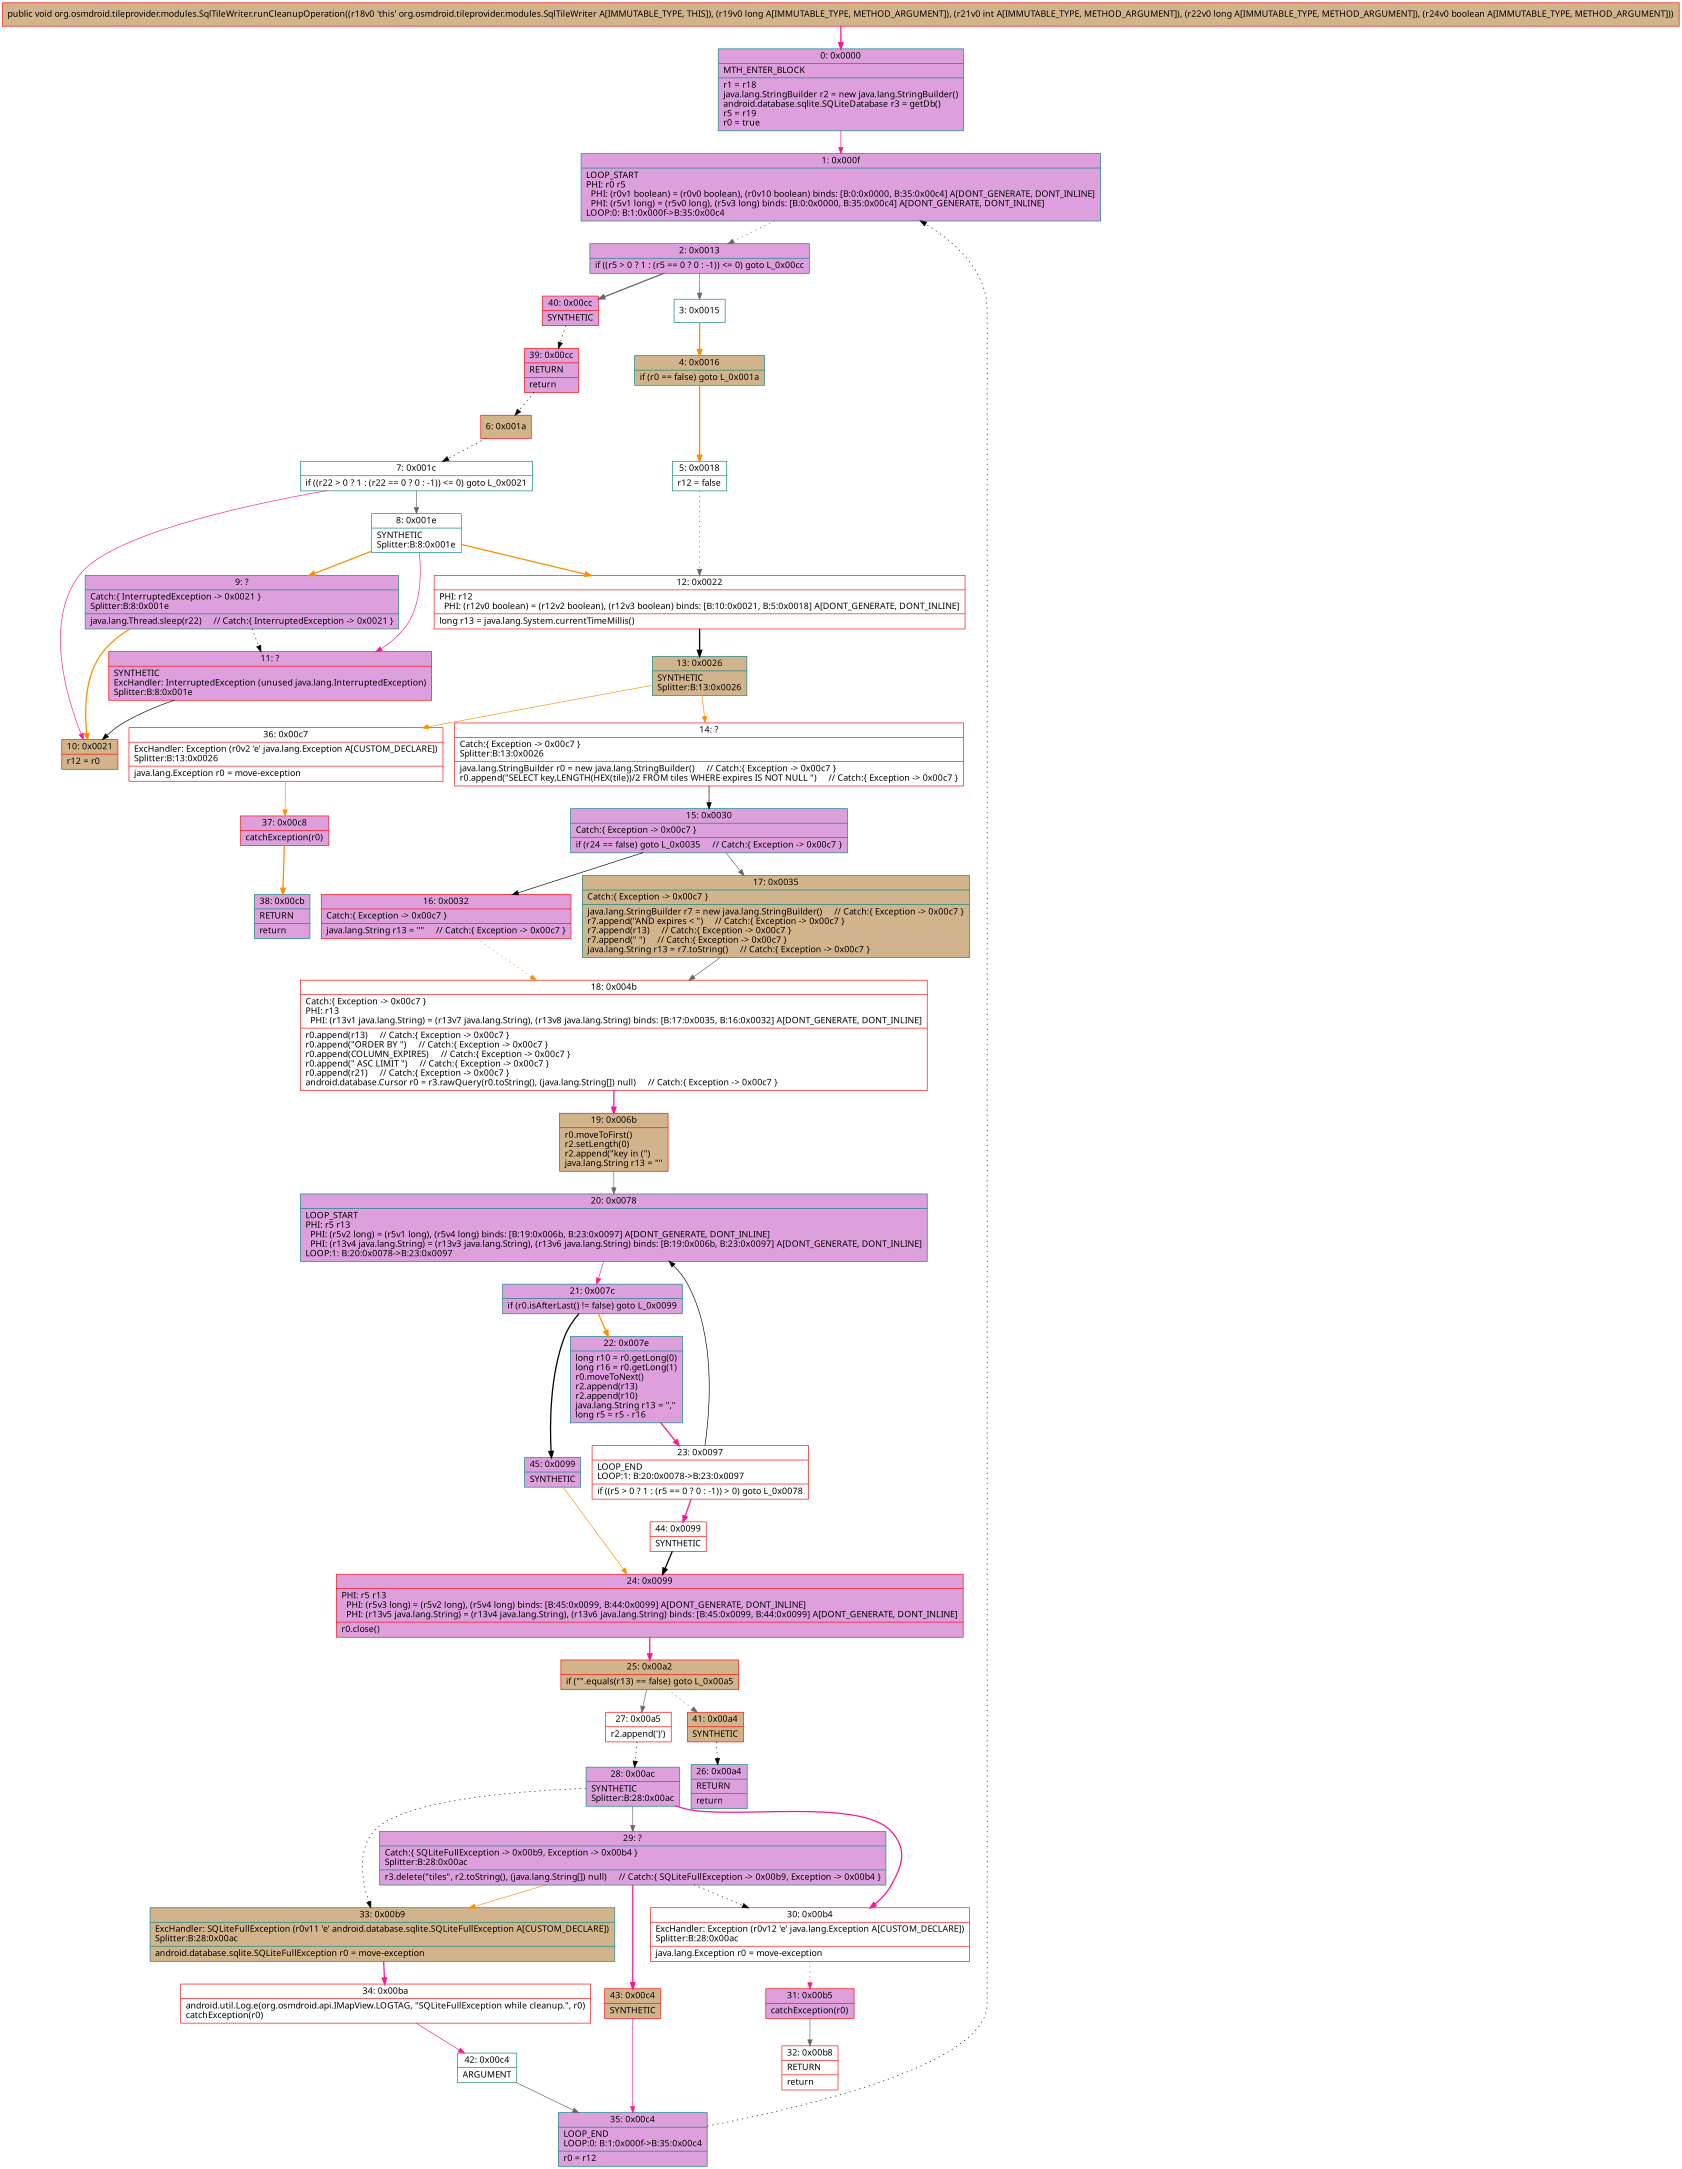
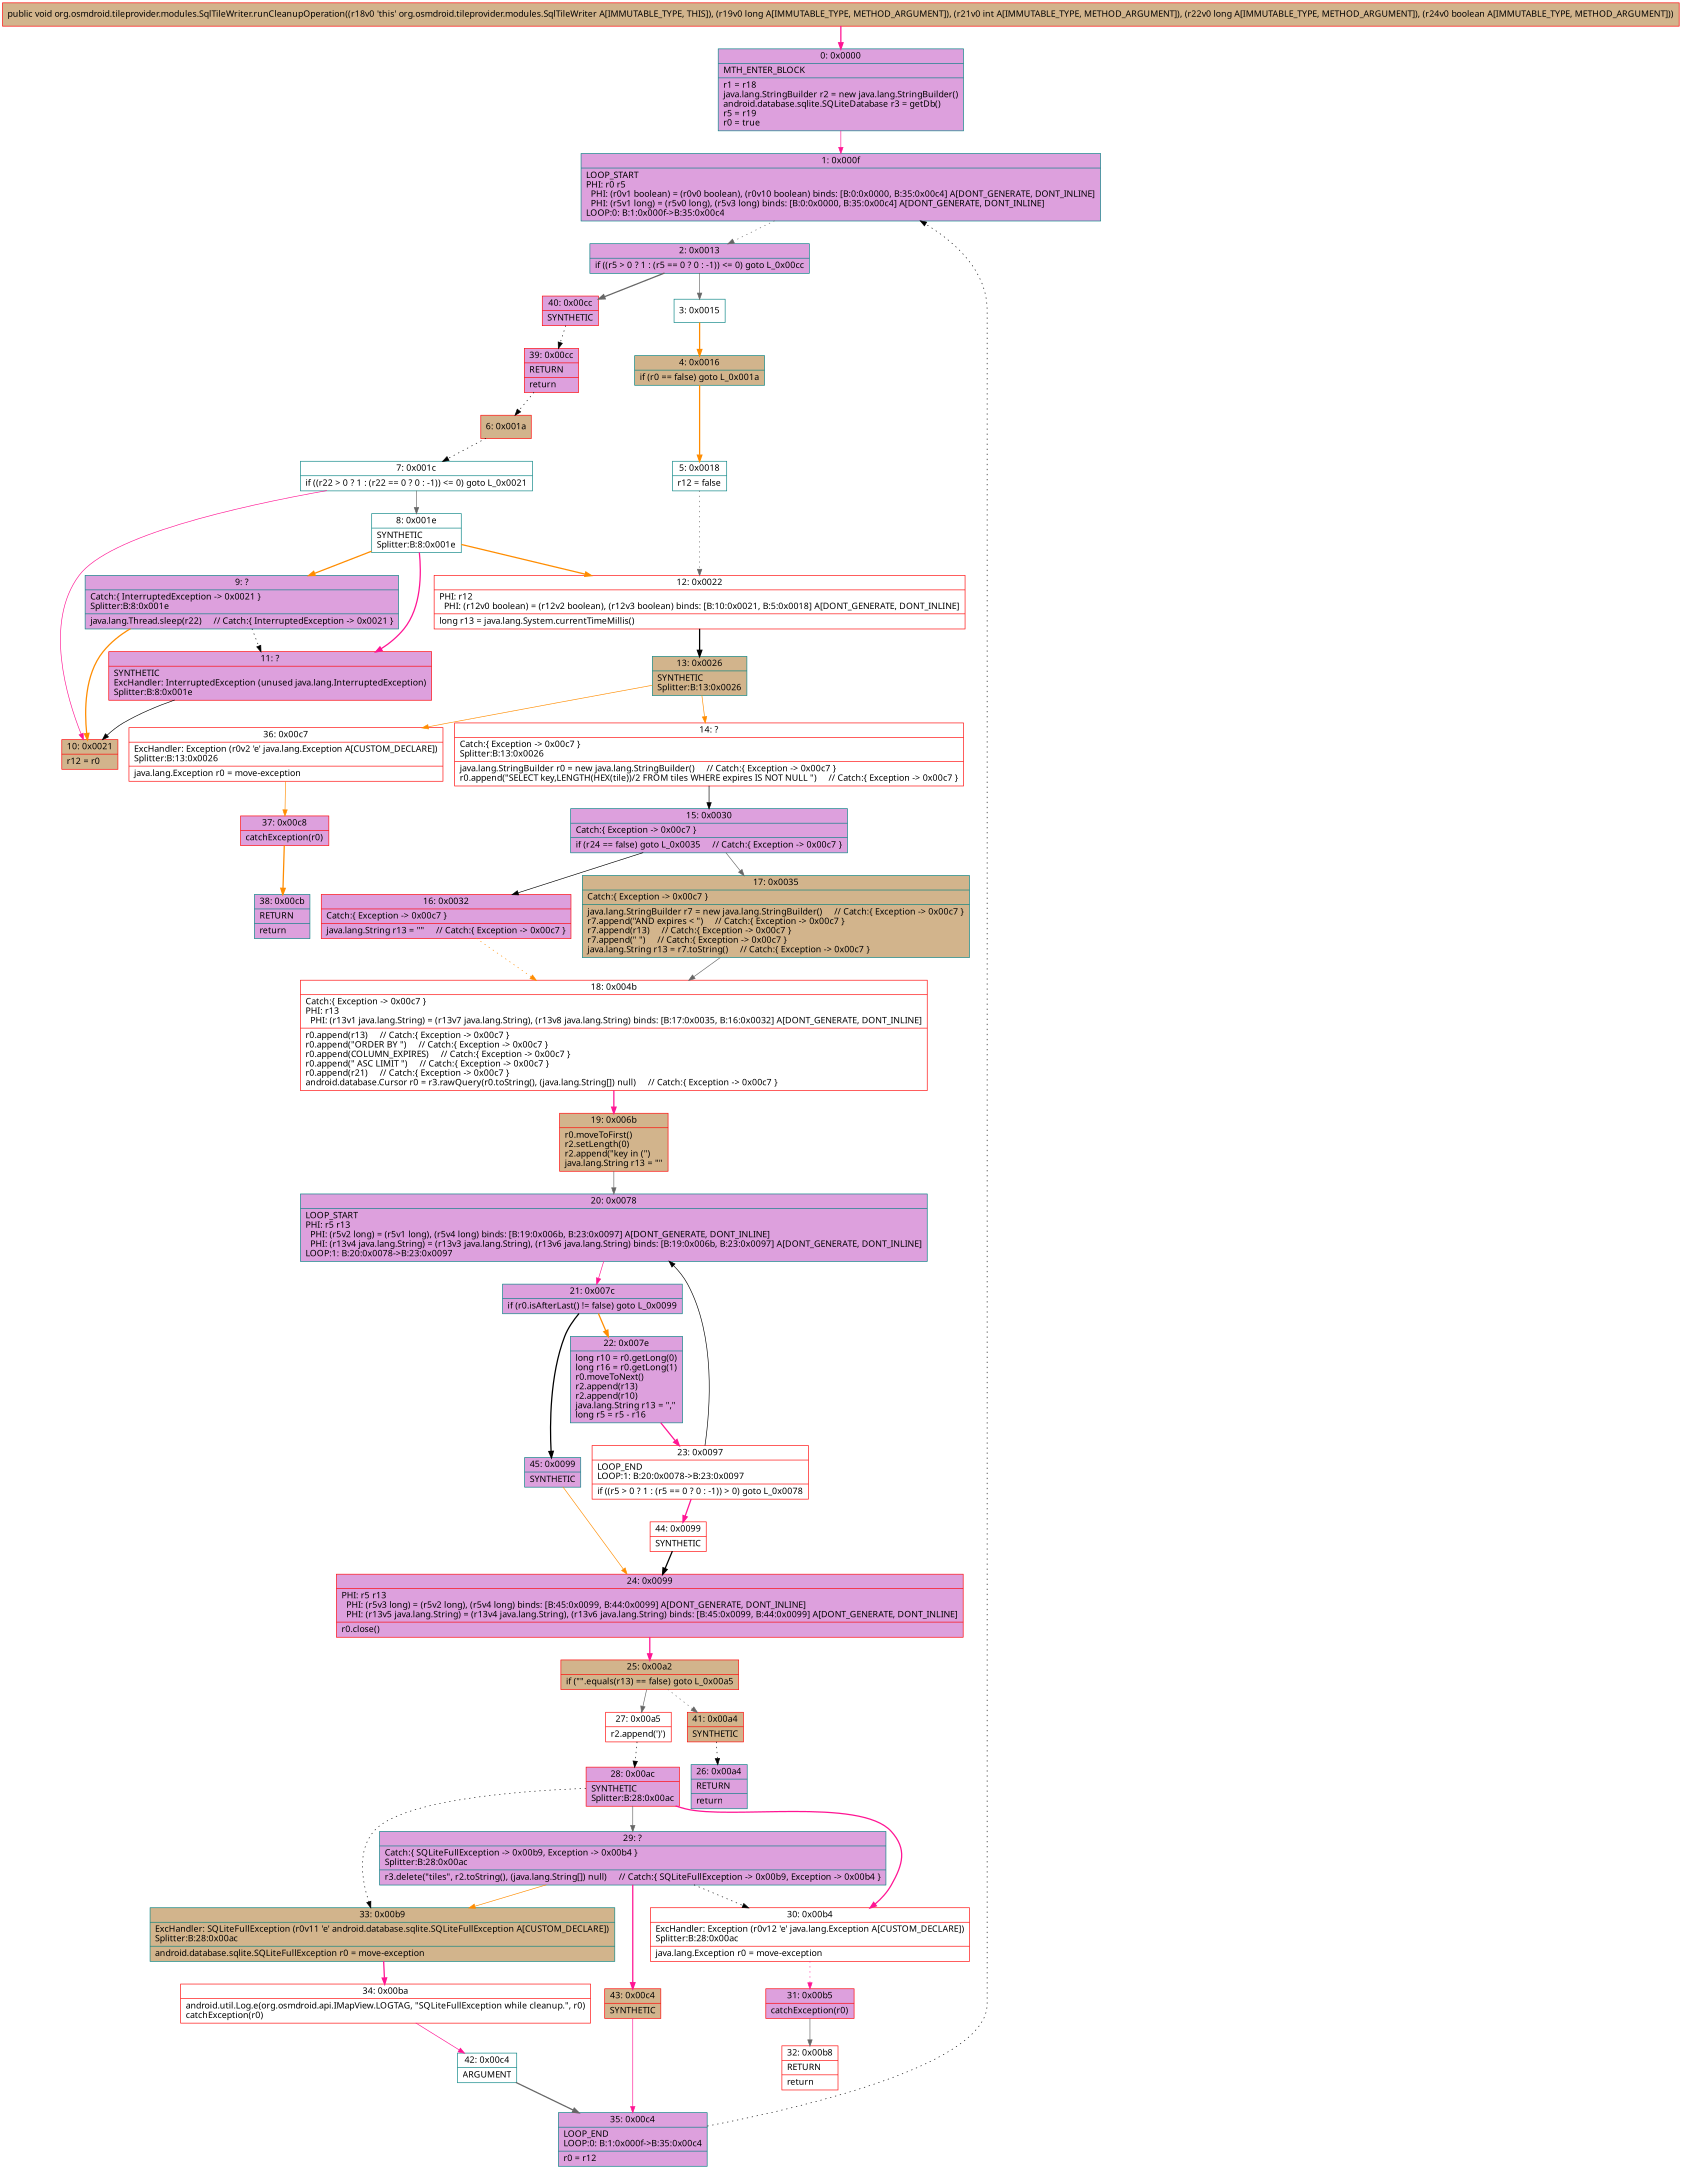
(415, 607) -> (415, 607)
(633, 1787) -> (633, 1787)
(545, 2096) -> (545, 2096)
